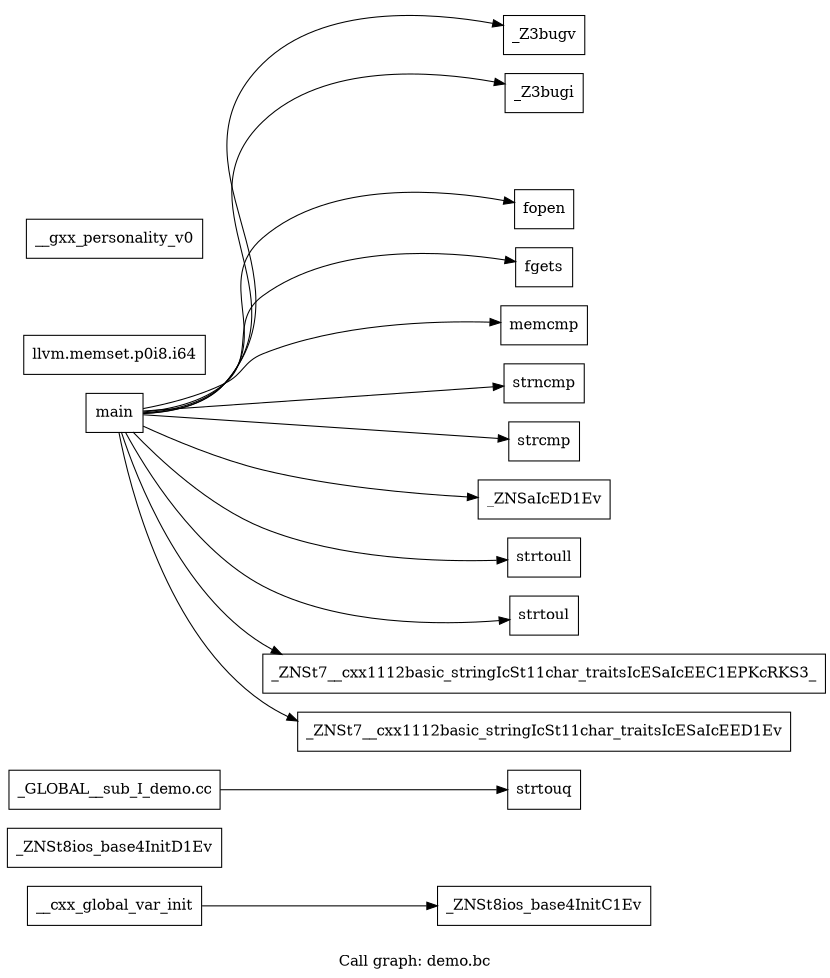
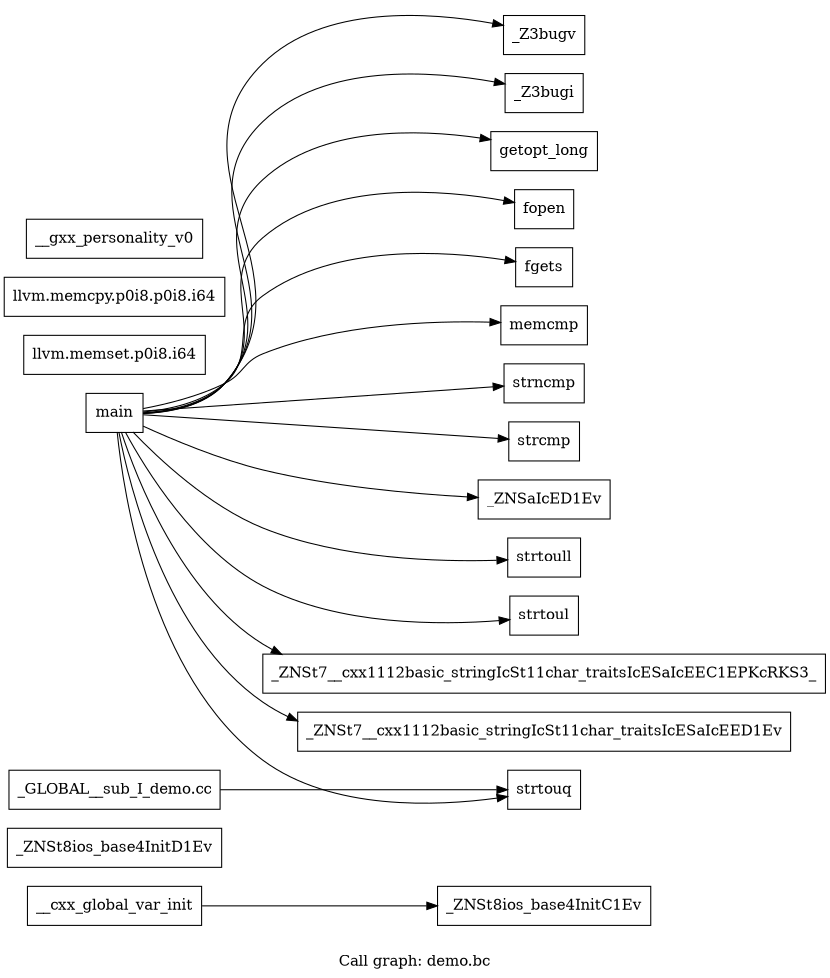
none -> (544, 151)
none -> (115, 297)
none -> (218, 716)
